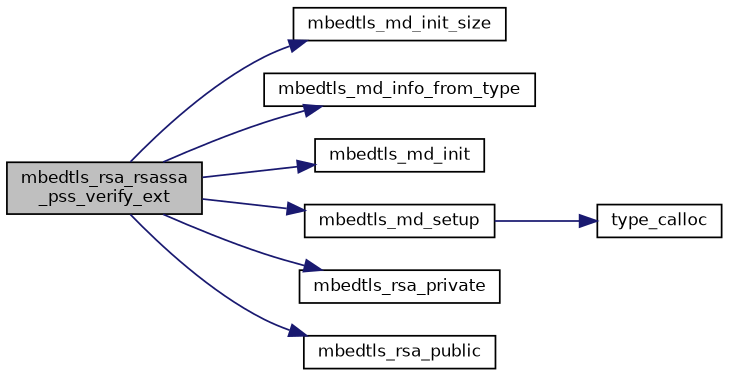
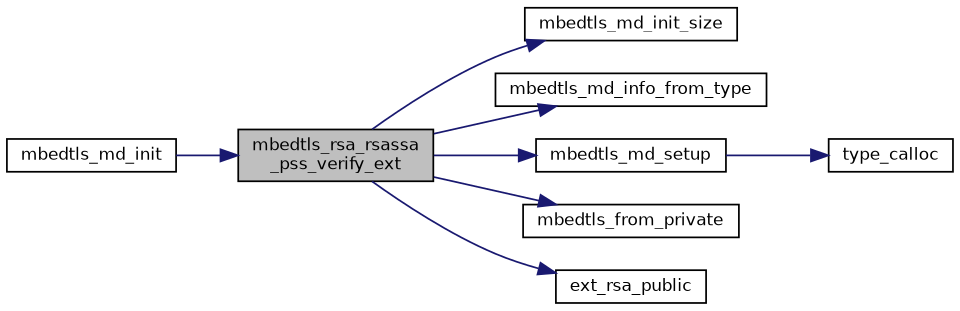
(250, 172) -> (198, 155)
(400, 287) -> (631, 221)
(400, 352) -> (631, 287)
